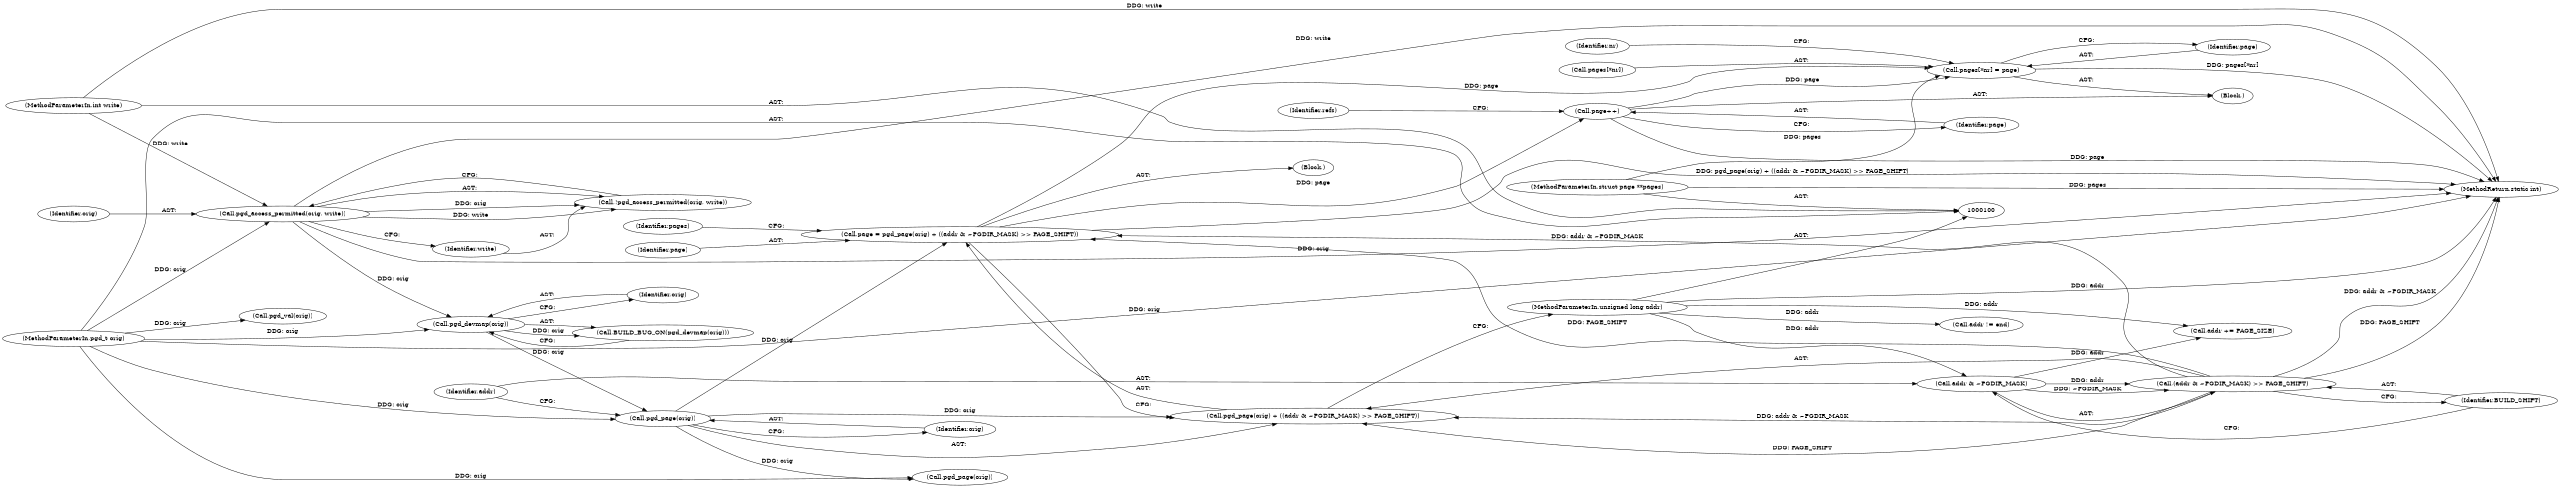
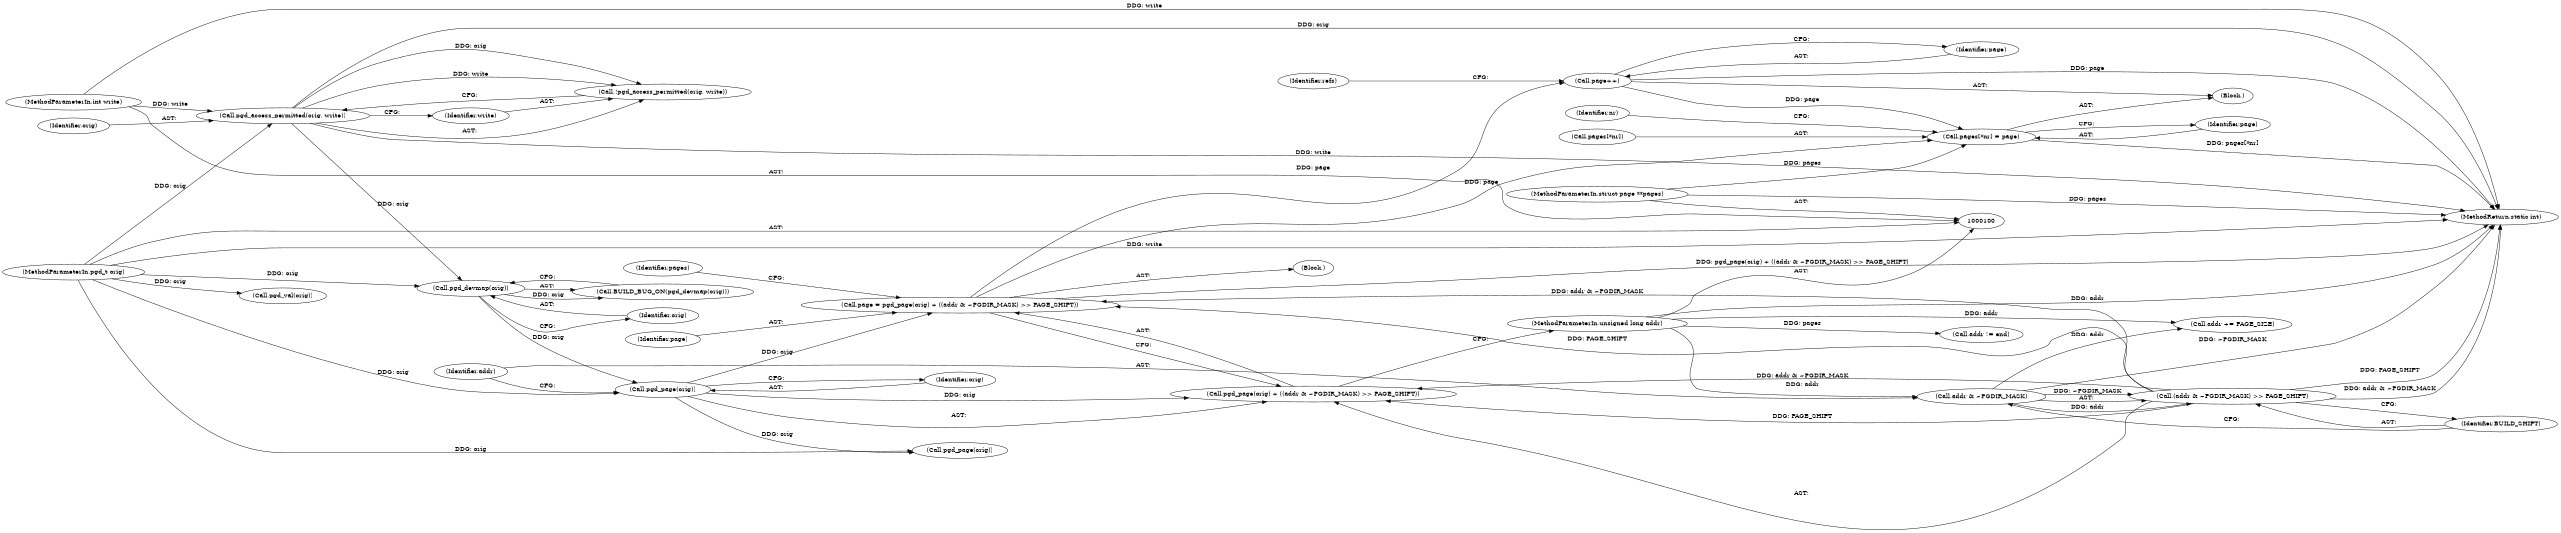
(1145, 310) -> (1145, 245)
(1803, 312) -> (1803, 323)
none -> (2277, 353)
